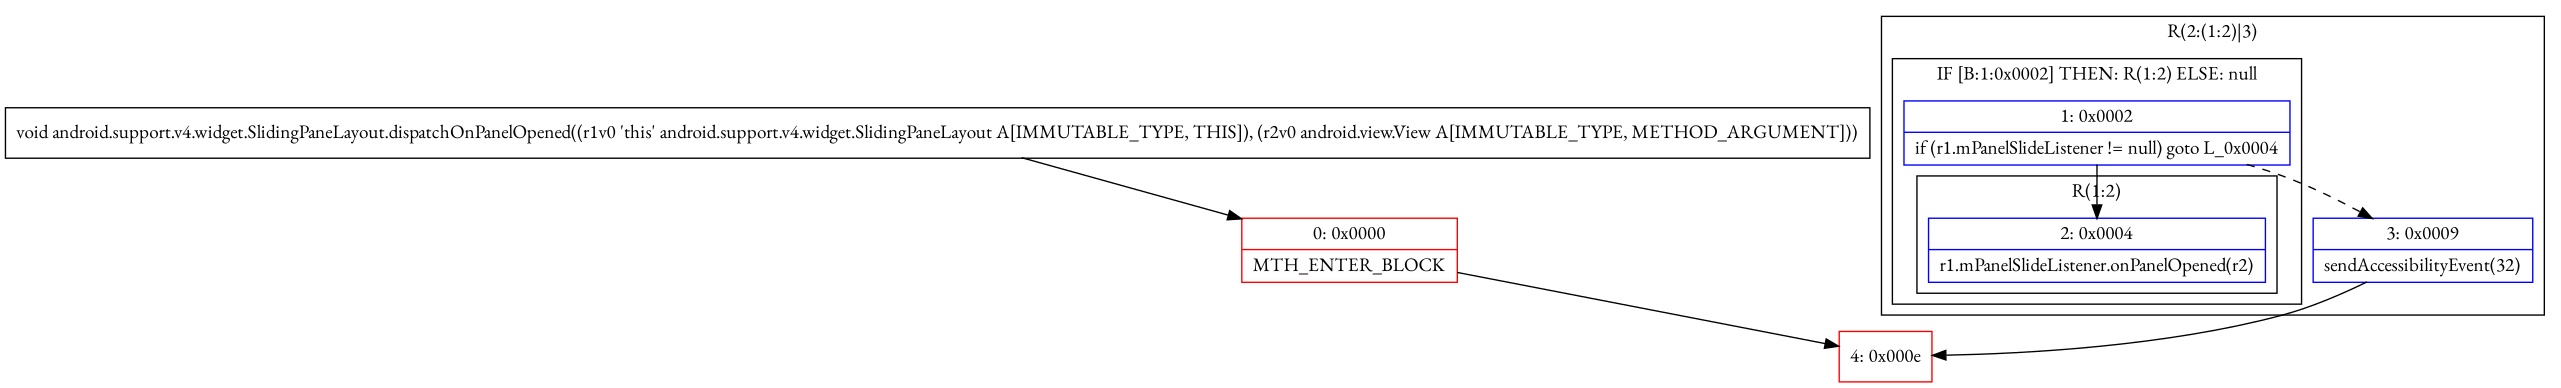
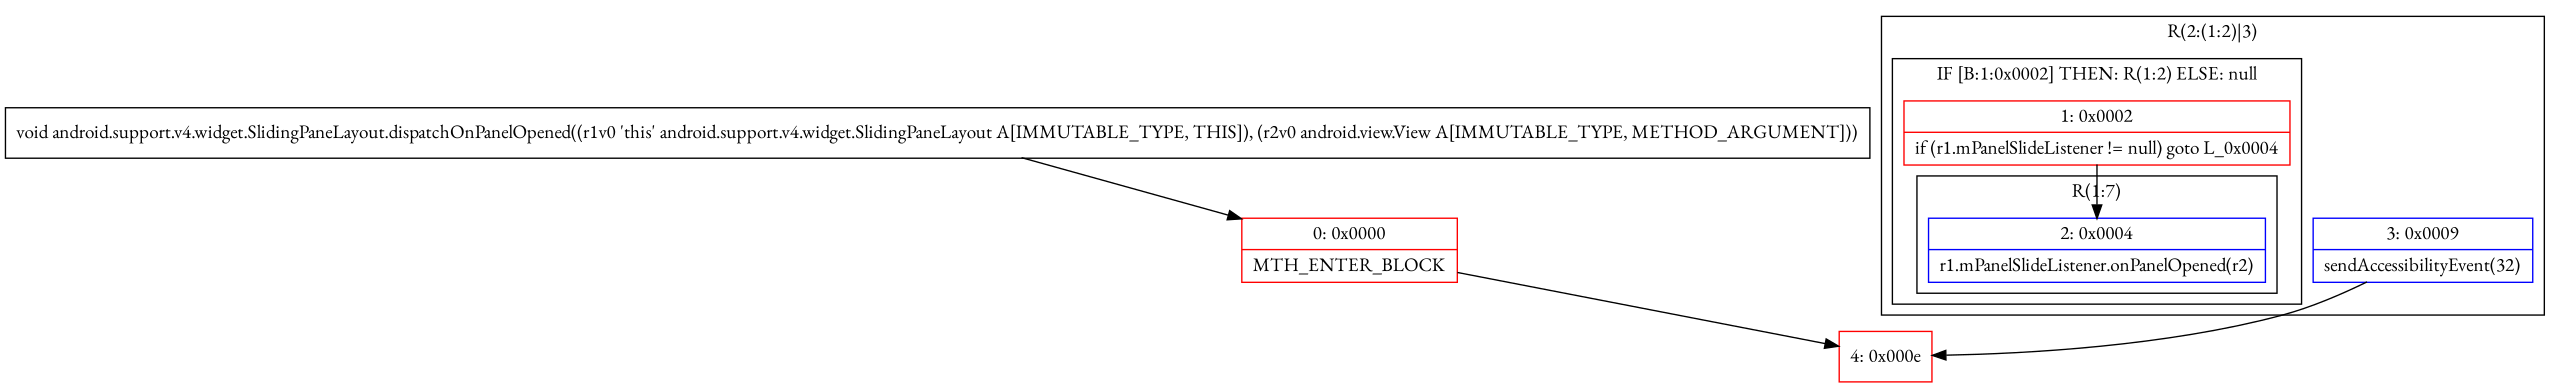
(2097, 133) -> (2097, 133)
(2311, 187) -> none
(2097, 192) -> (2097, 192)
